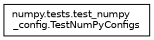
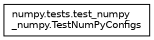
(77, 20) -> (77, 20)
